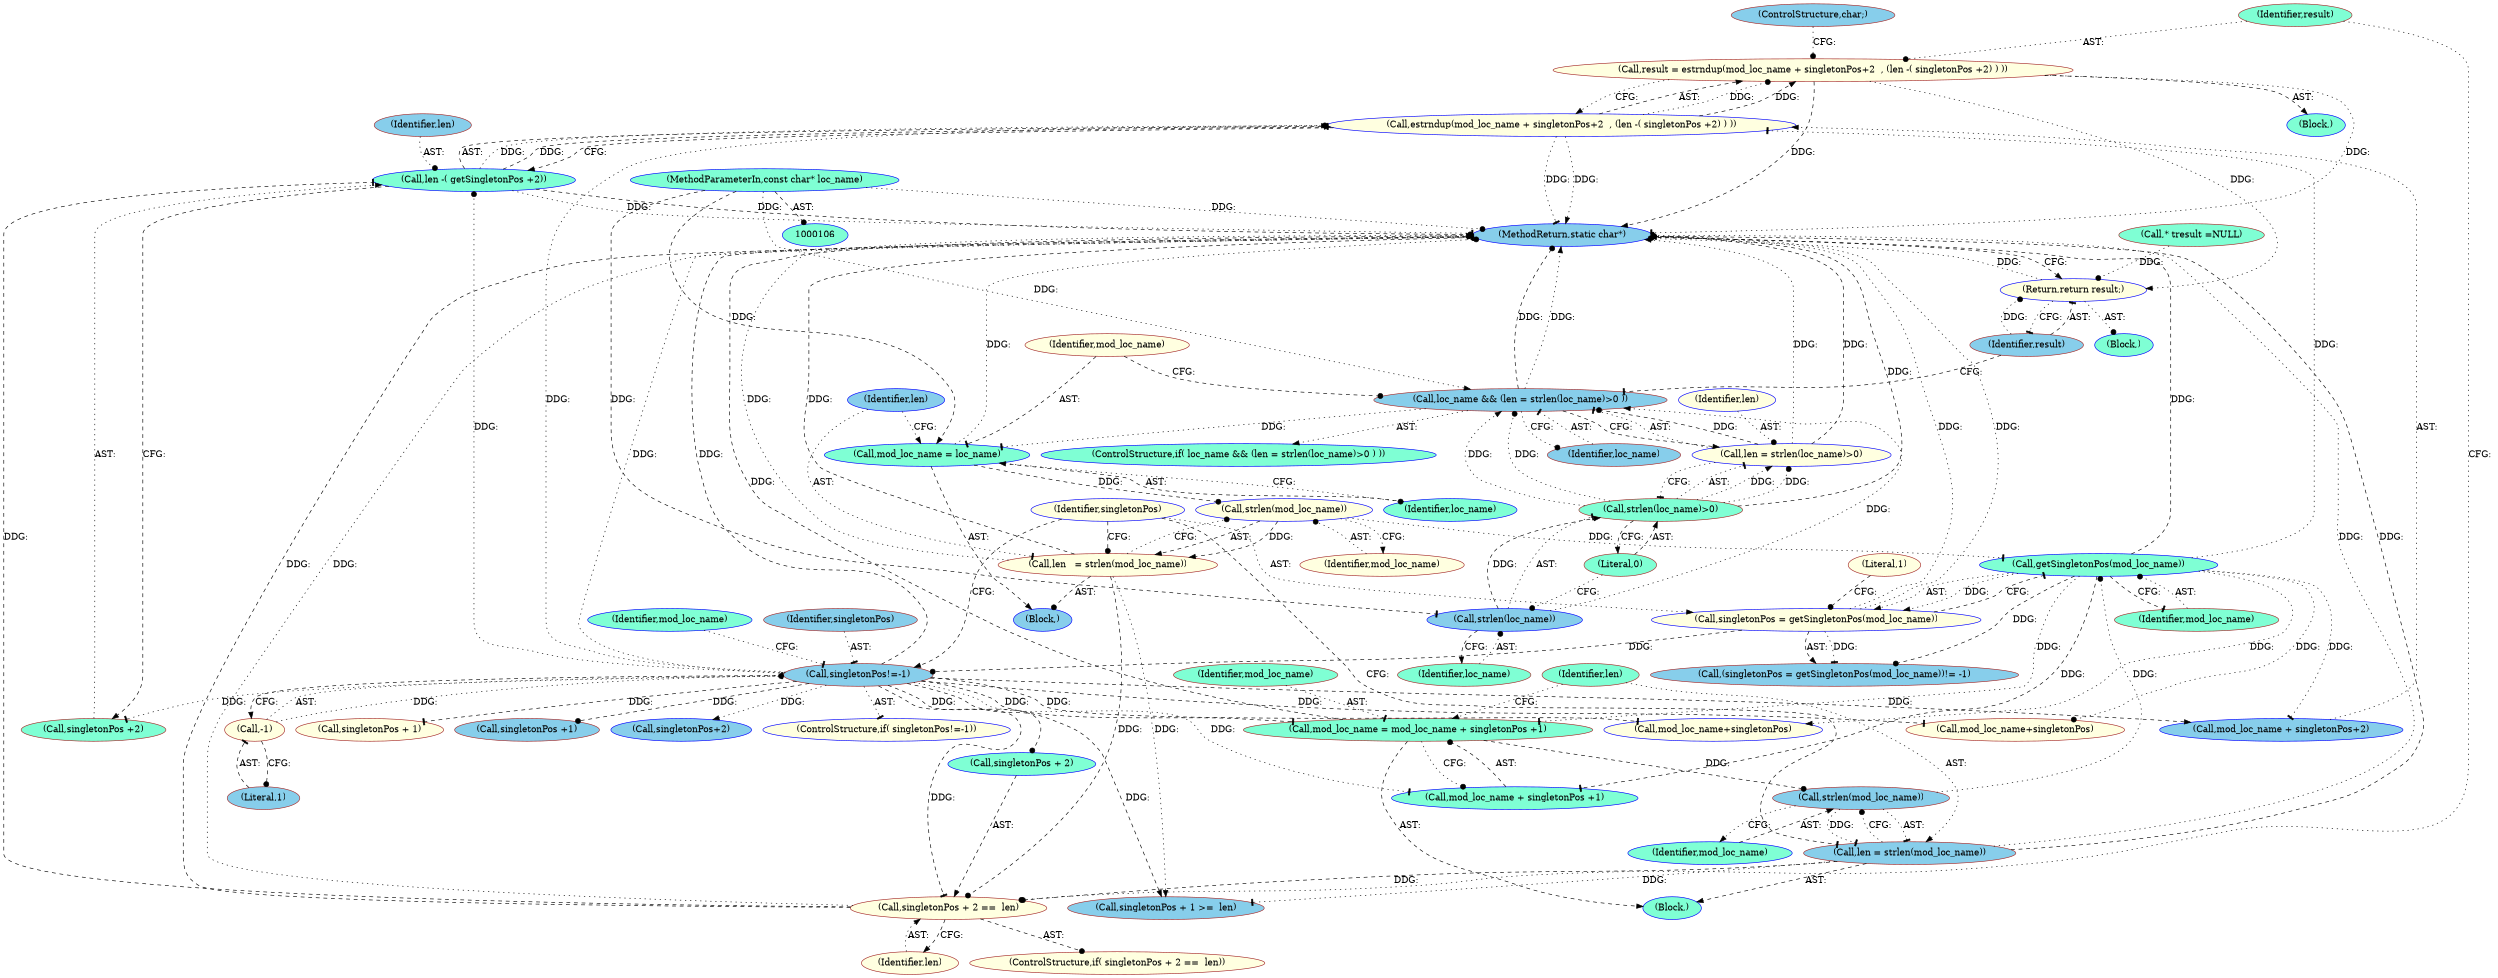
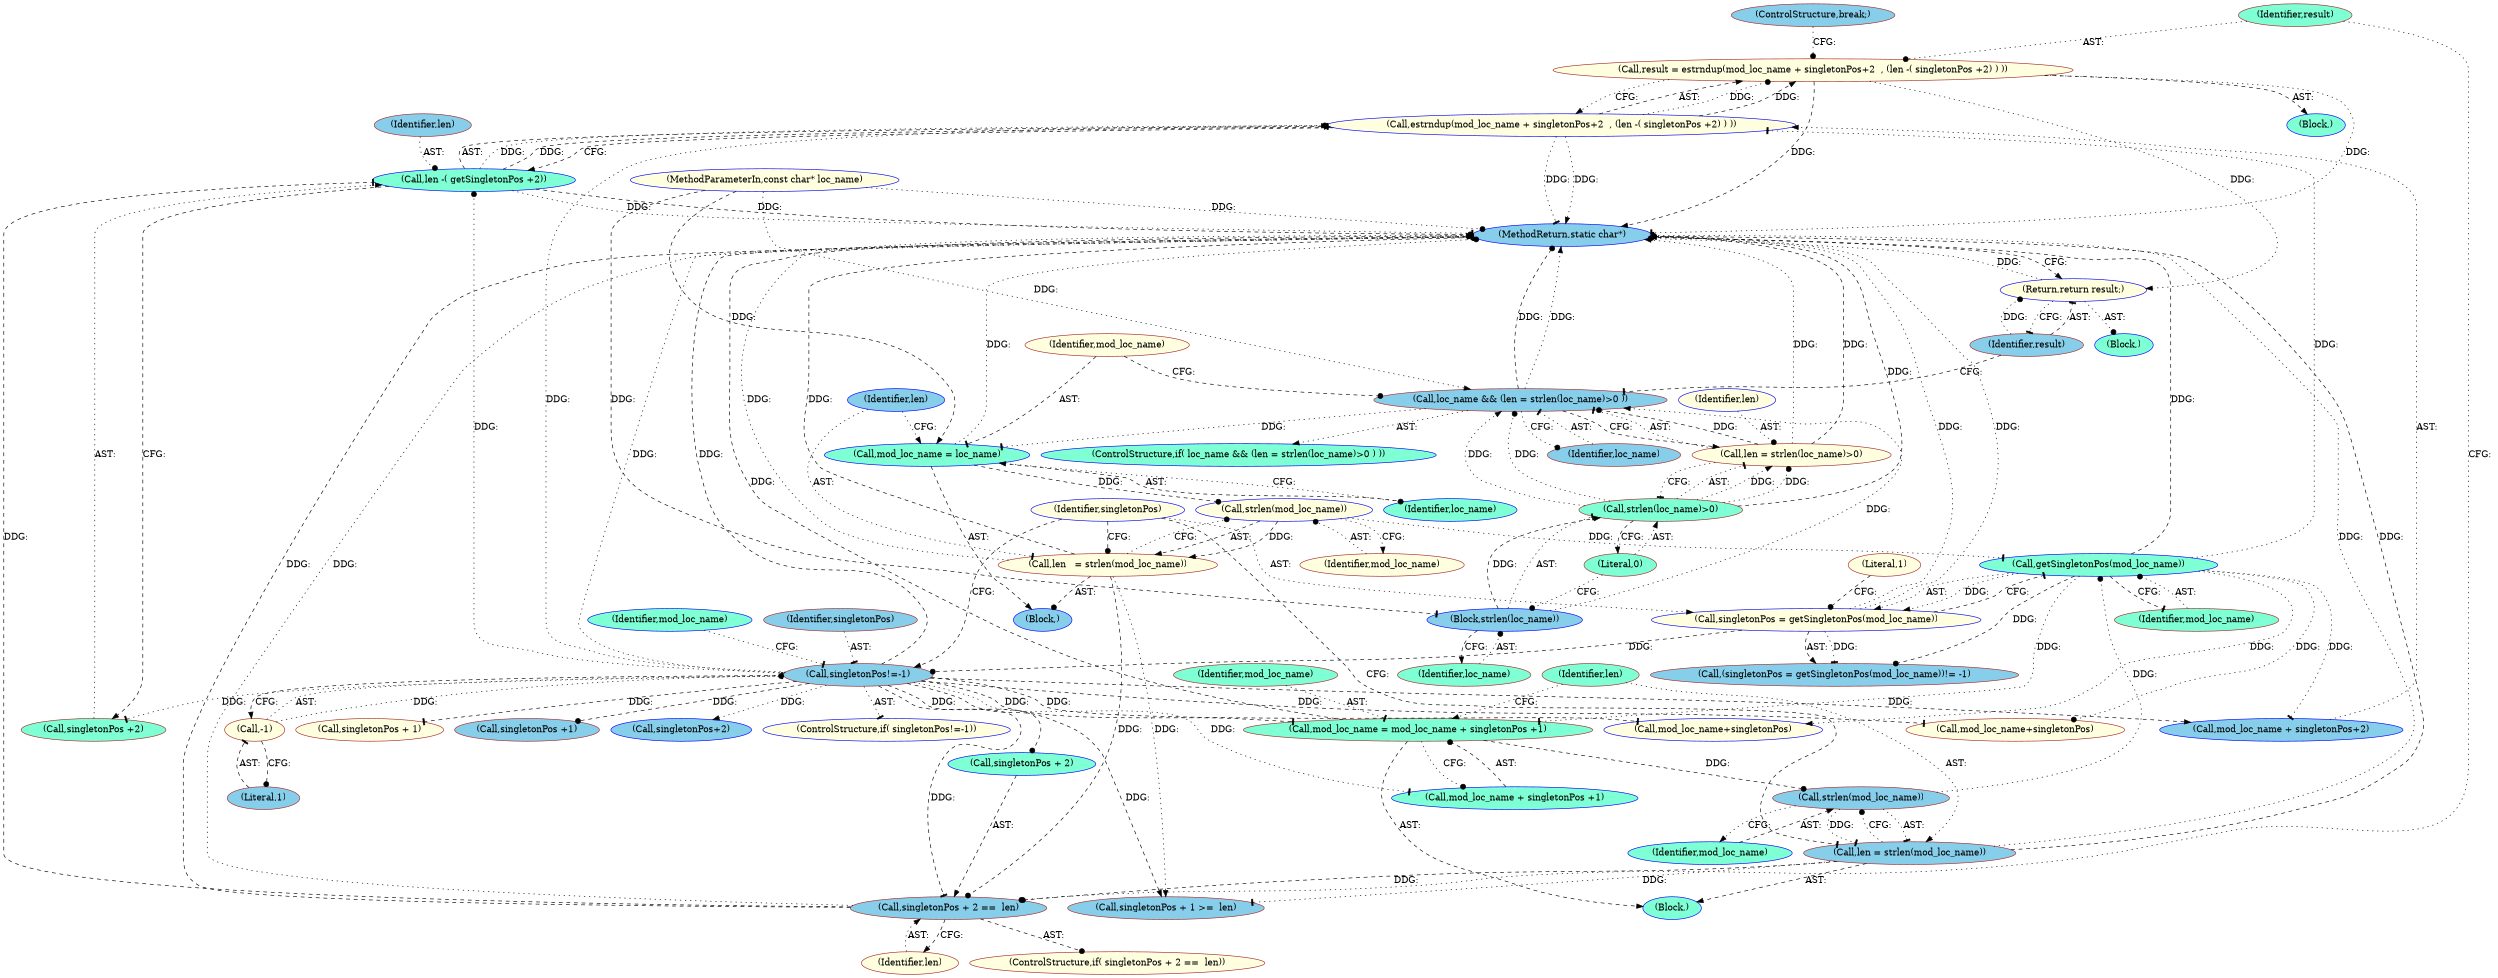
(1813, 15) -> (1813, 15)
(765, 180) -> (765, 180)
(815, 235) -> none
(2192, 235) -> none
(1792, 455) -> (1792, 455)
(1647, 542) -> (1647, 542)
(1505, 620) -> (1505, 620)
(1860, 732) -> none
(949, 908) -> (949, 908)
